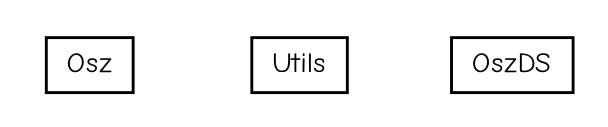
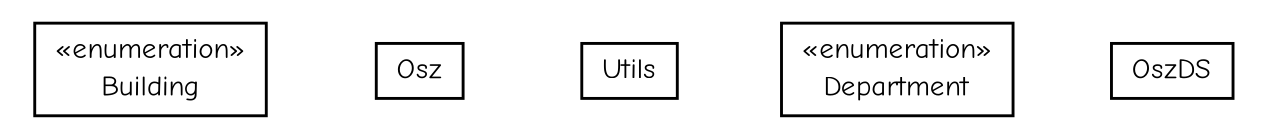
none -> (151, 69)
none -> (897, 69)
